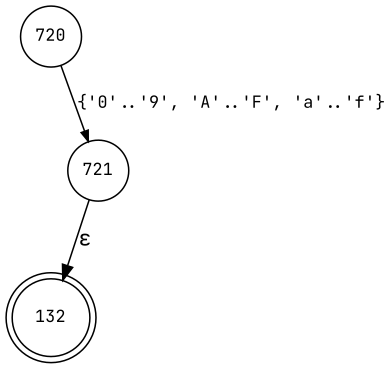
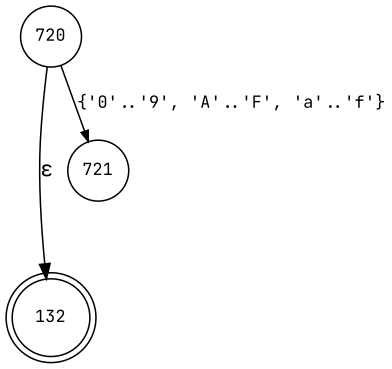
(78, 233) -> (40, 165)
